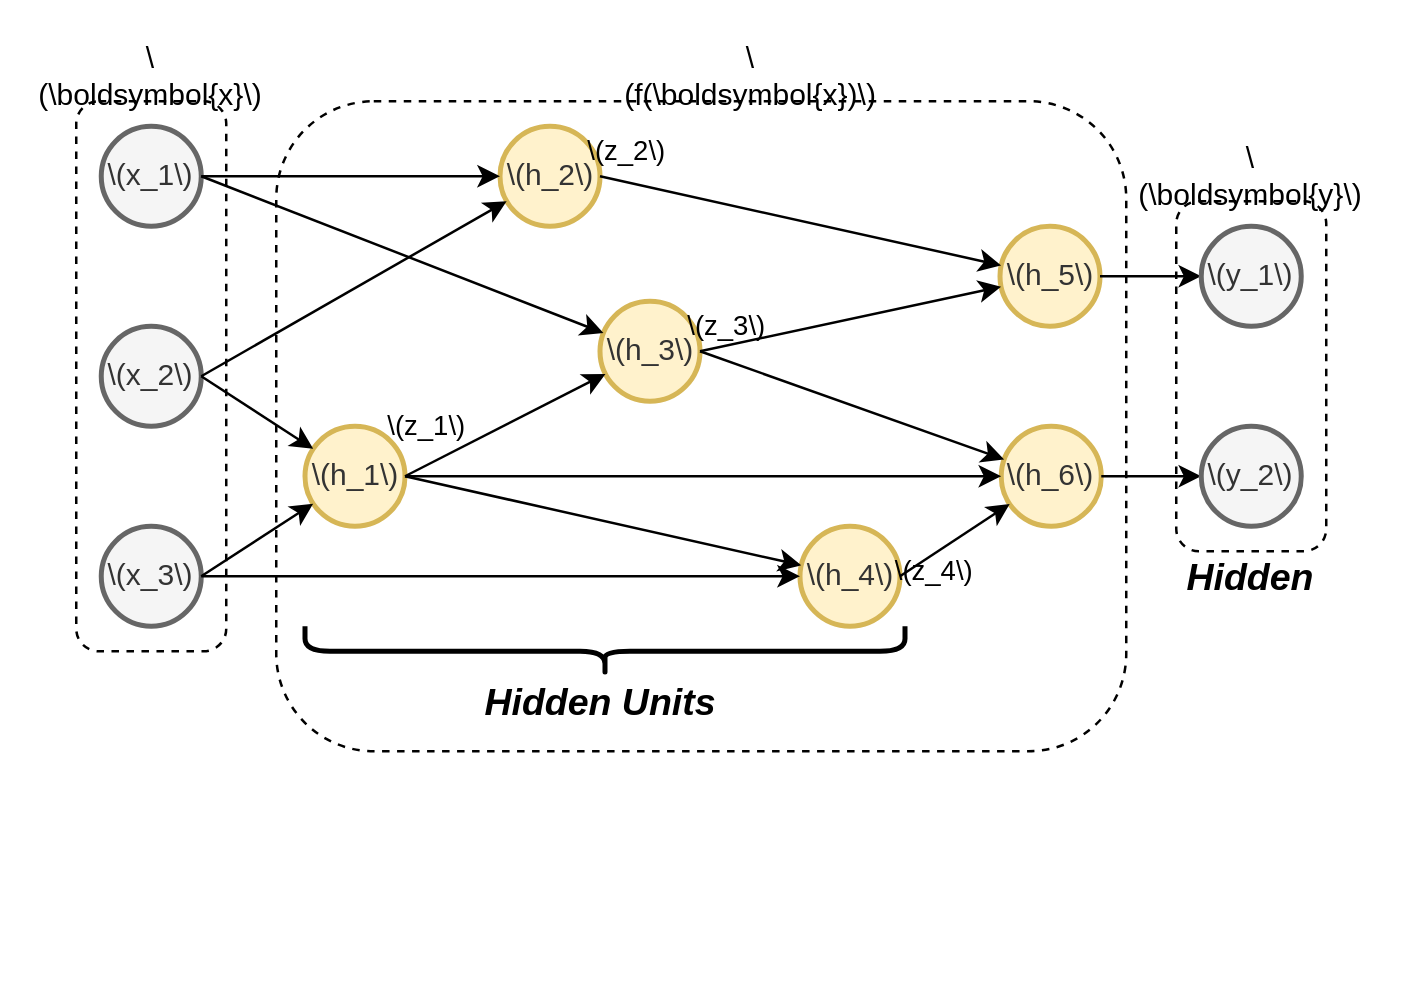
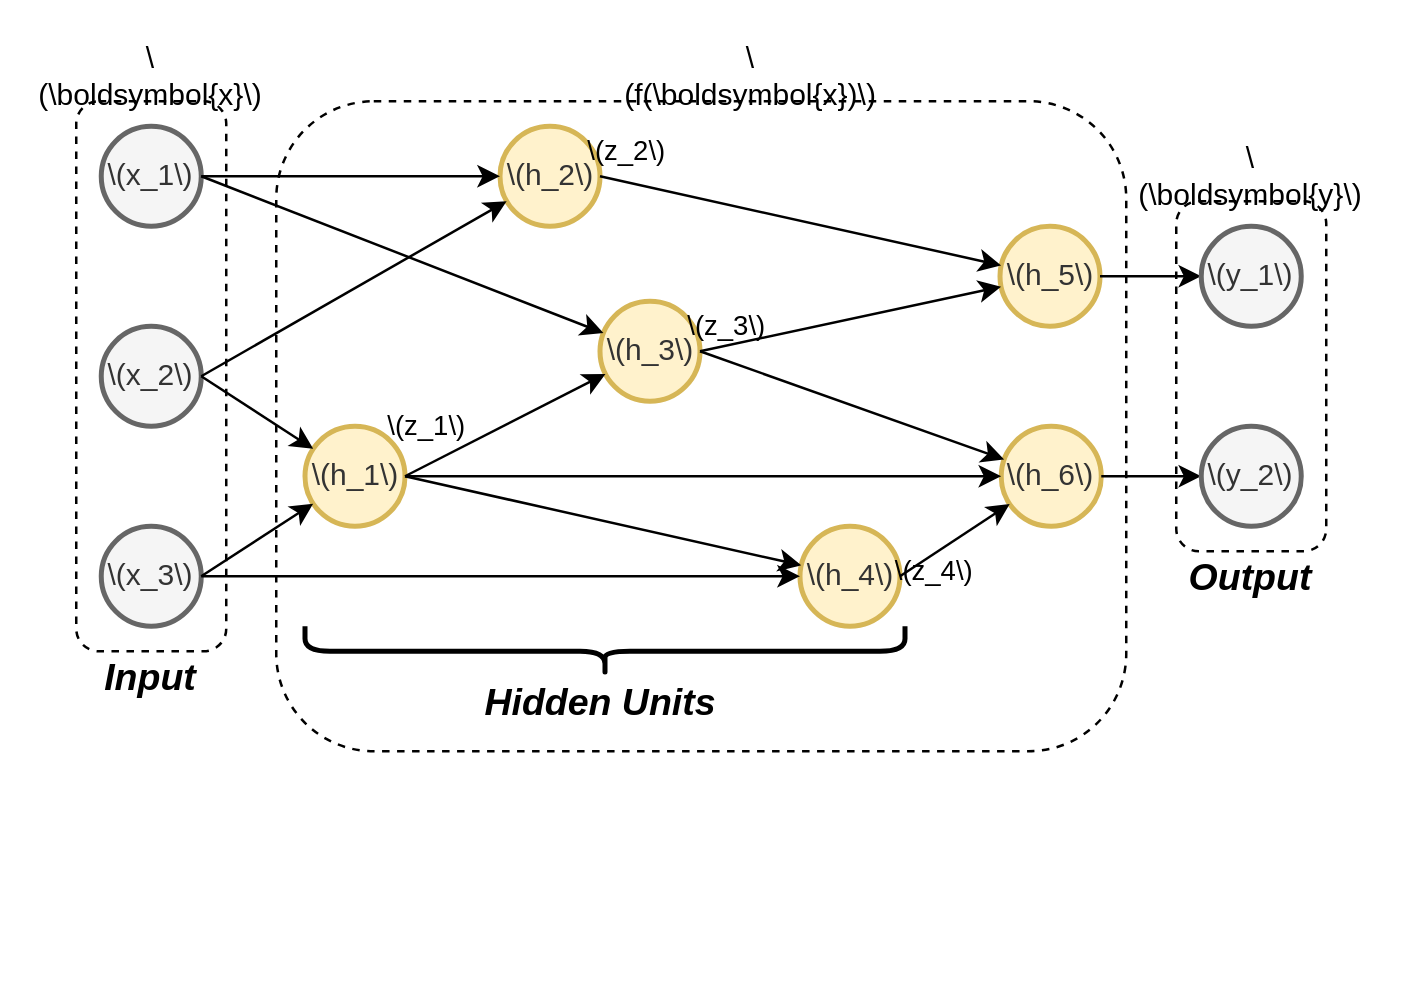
(1251, 576) -> (1251, 576)
none -> (151, 676)
